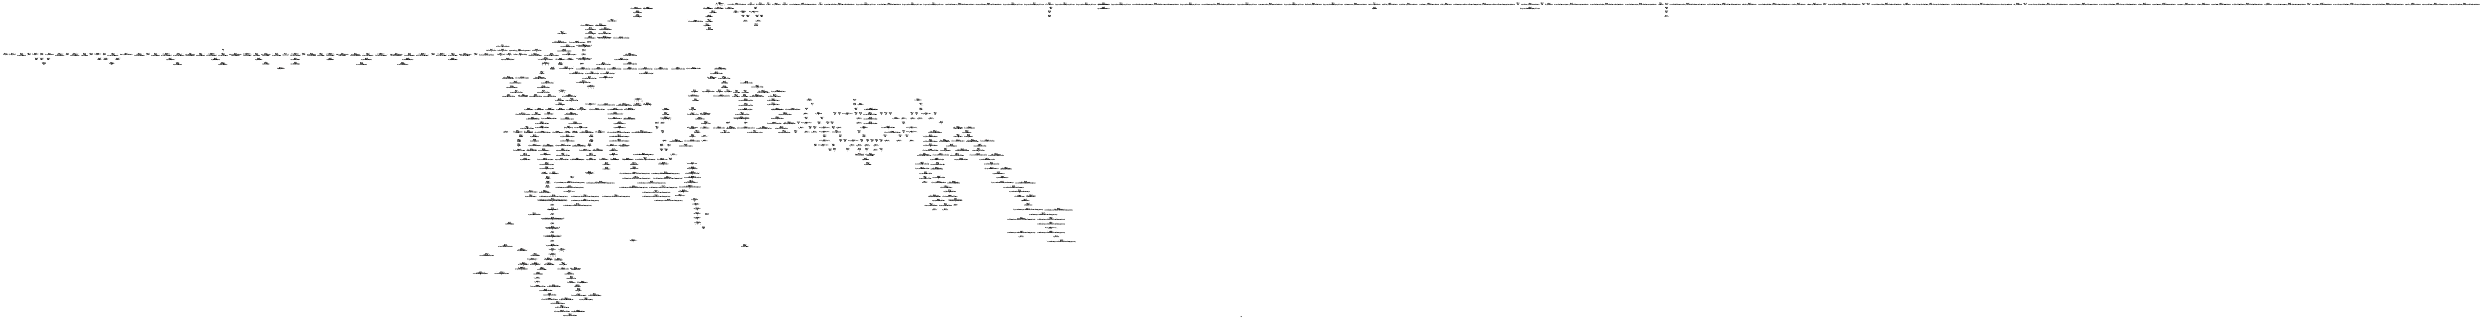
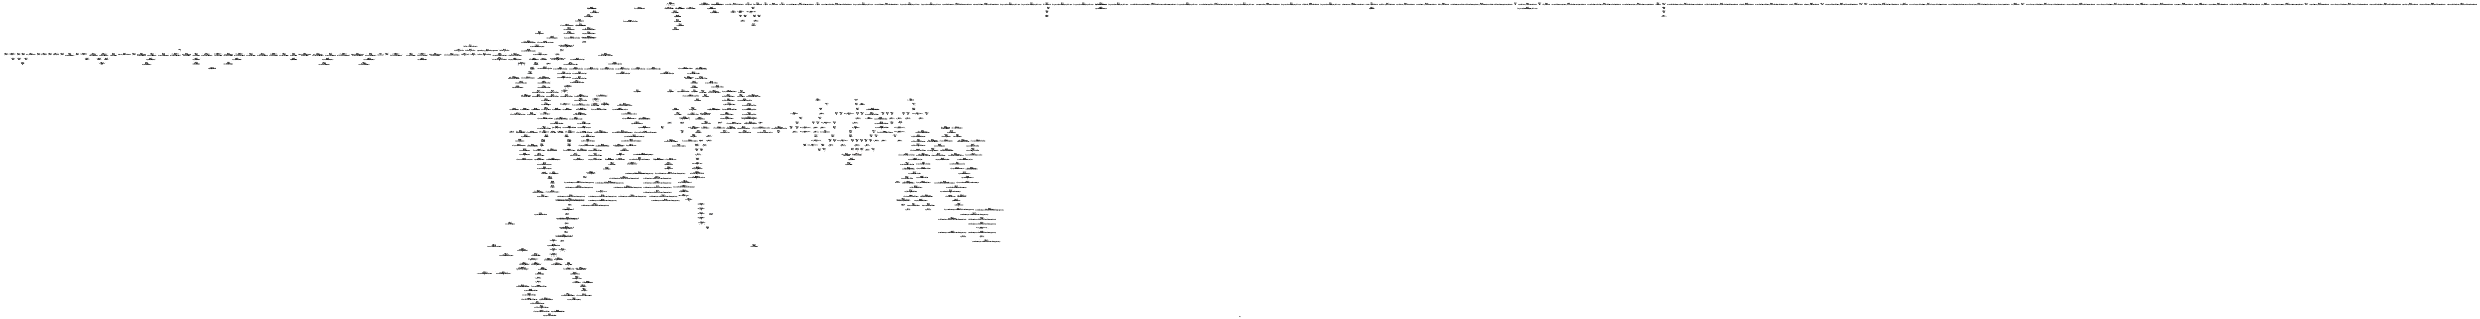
(201, 54) -> none
